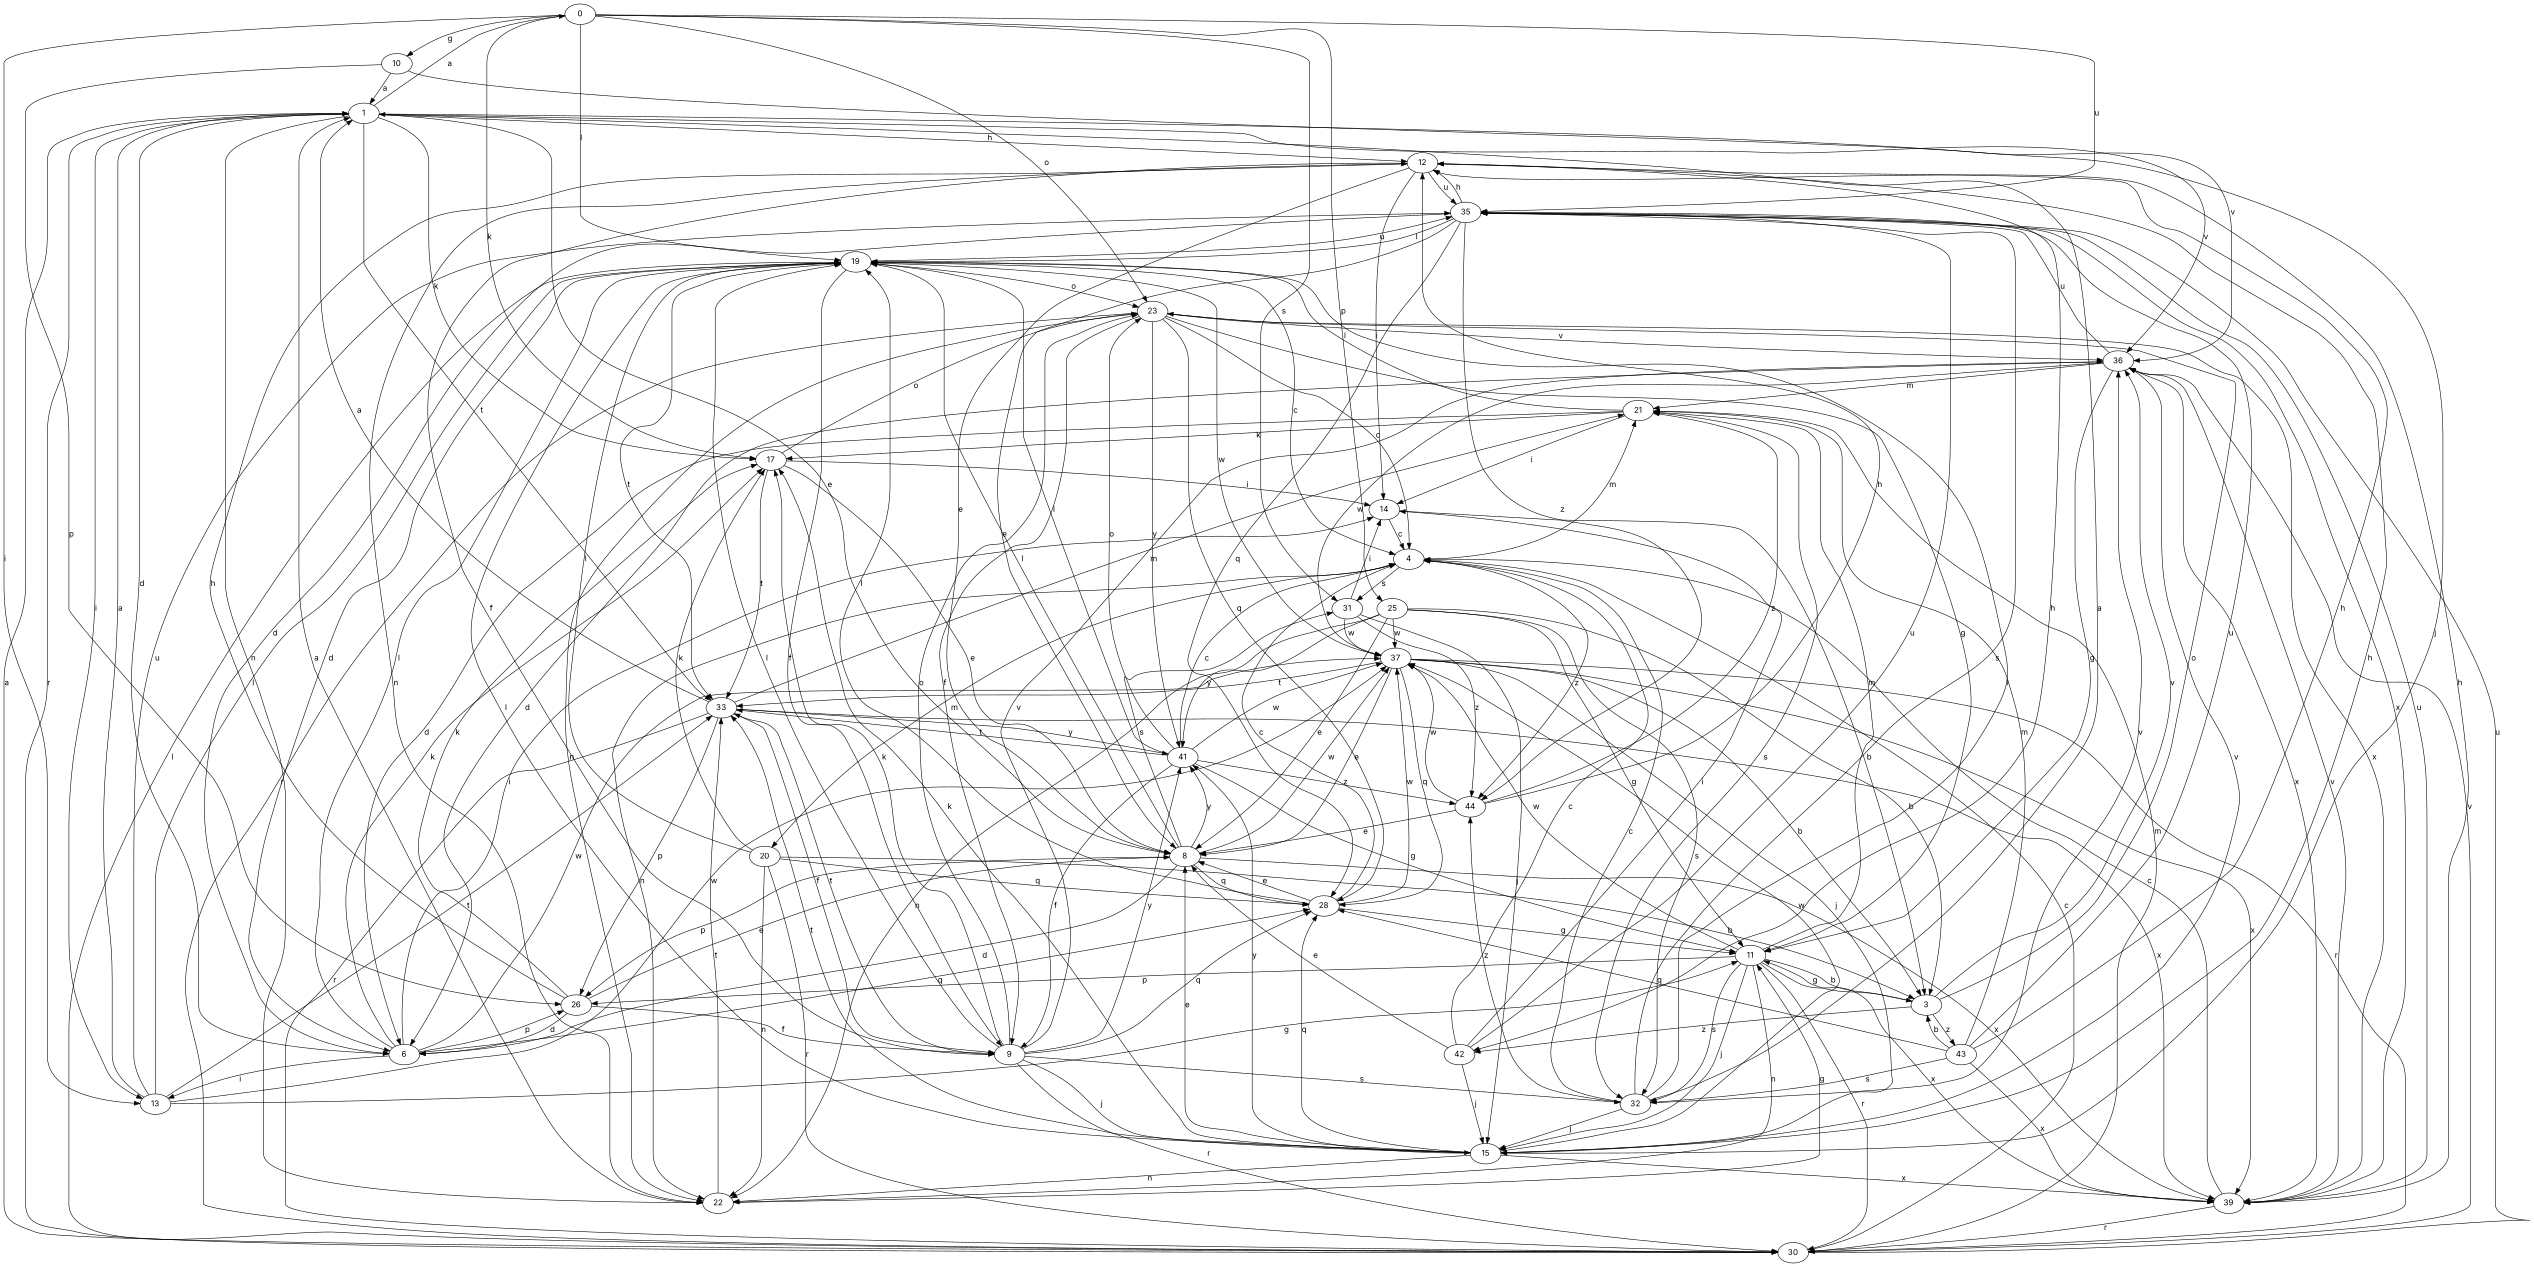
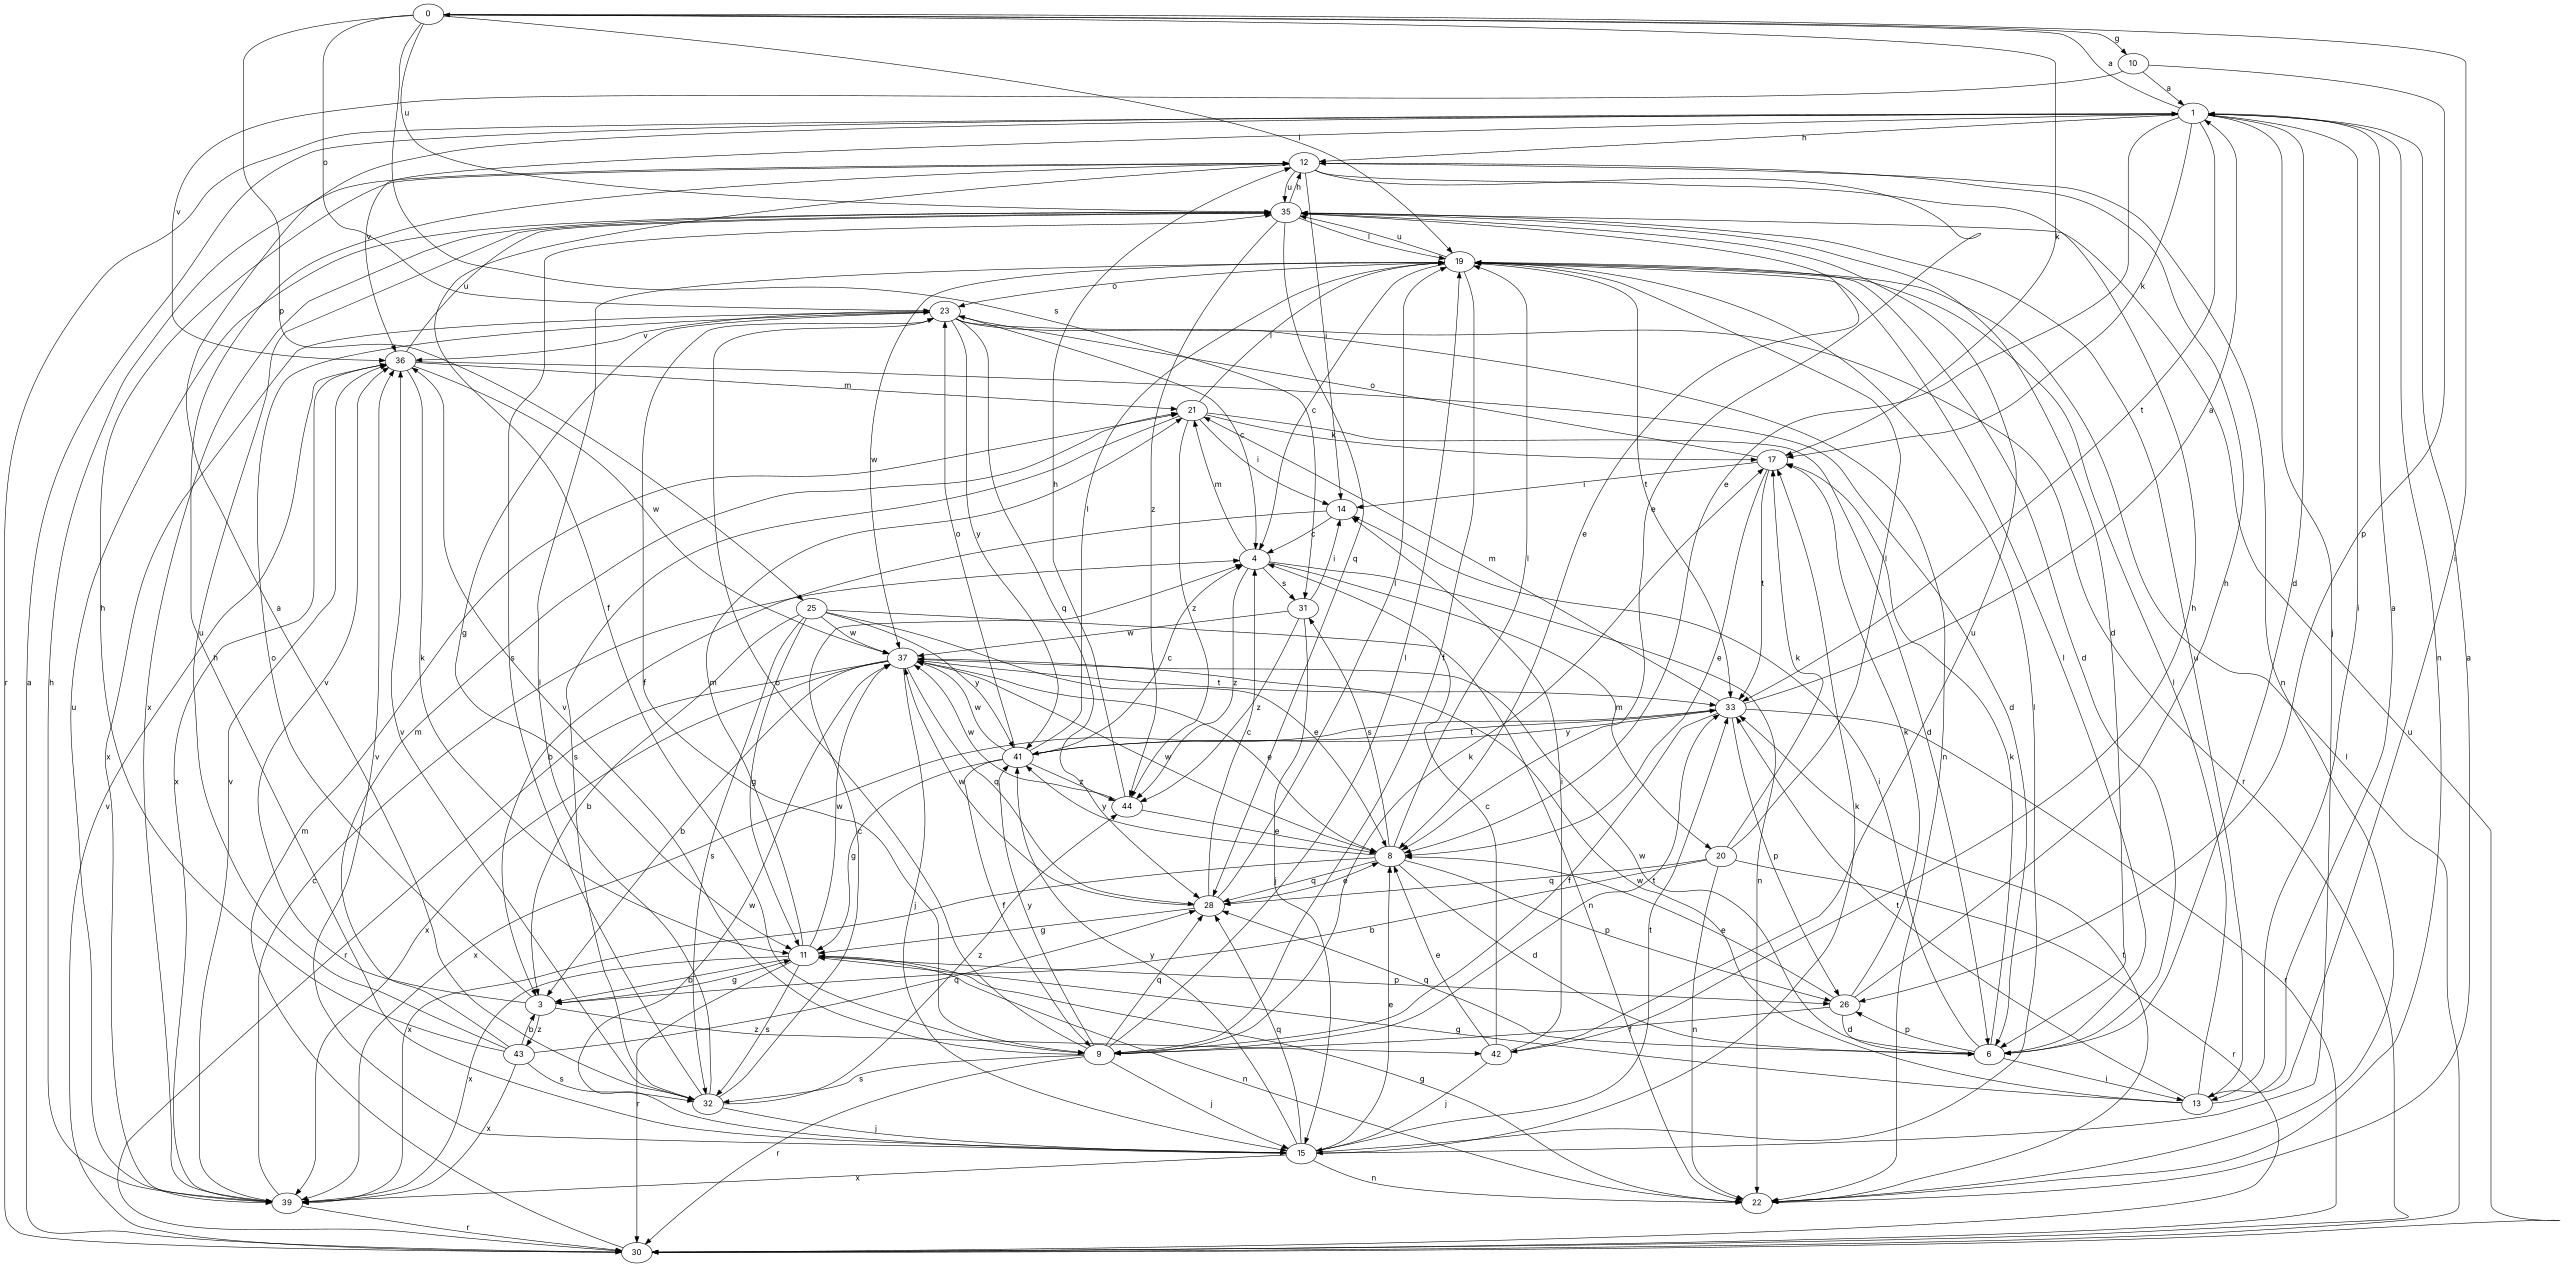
(1751, 641) -> (1186, 601)
(2092, 658) -> (423, 658)
(1977, 816) -> none
(1668, 1108) -> none
